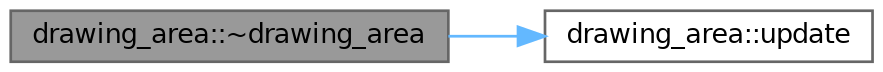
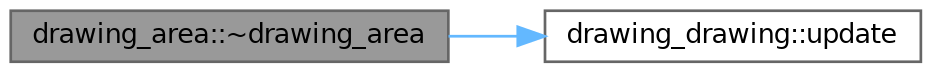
(709, 36) -> (733, 36)
